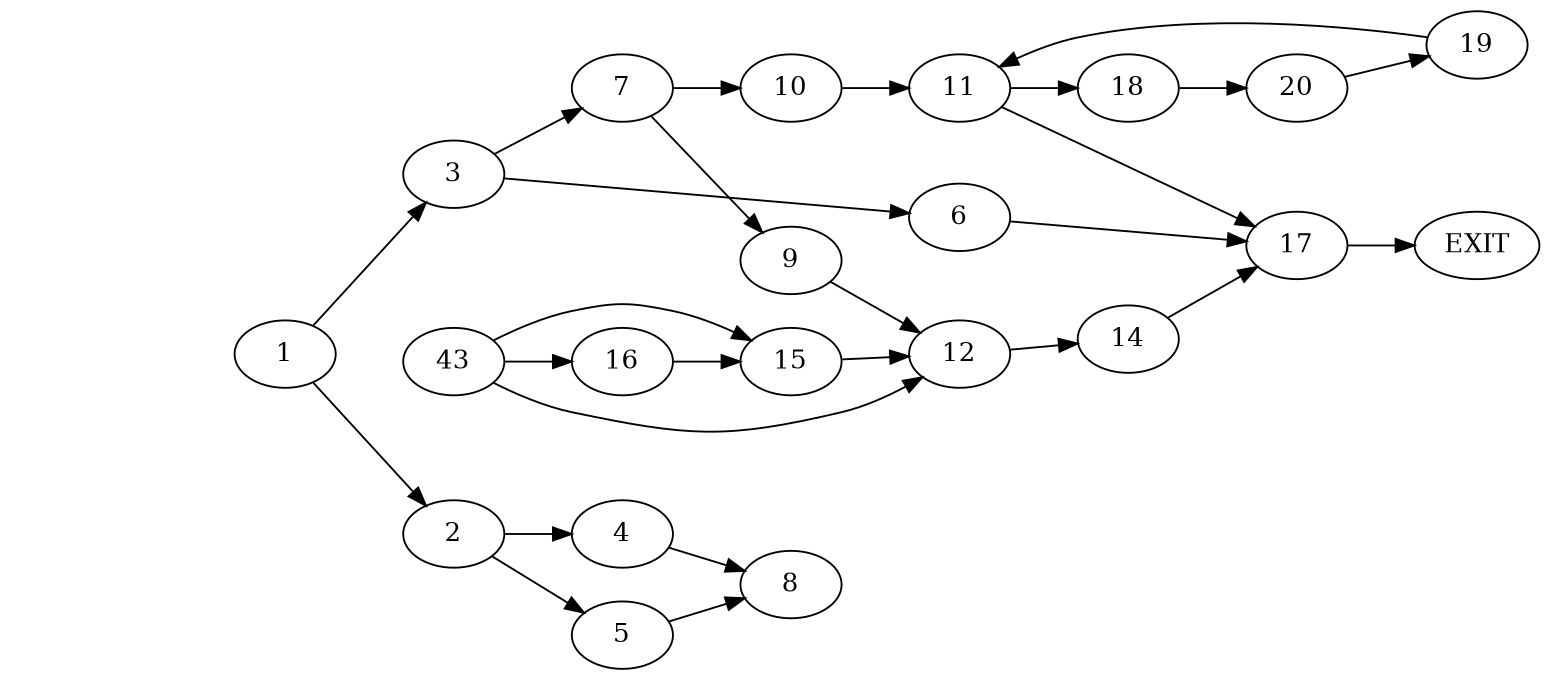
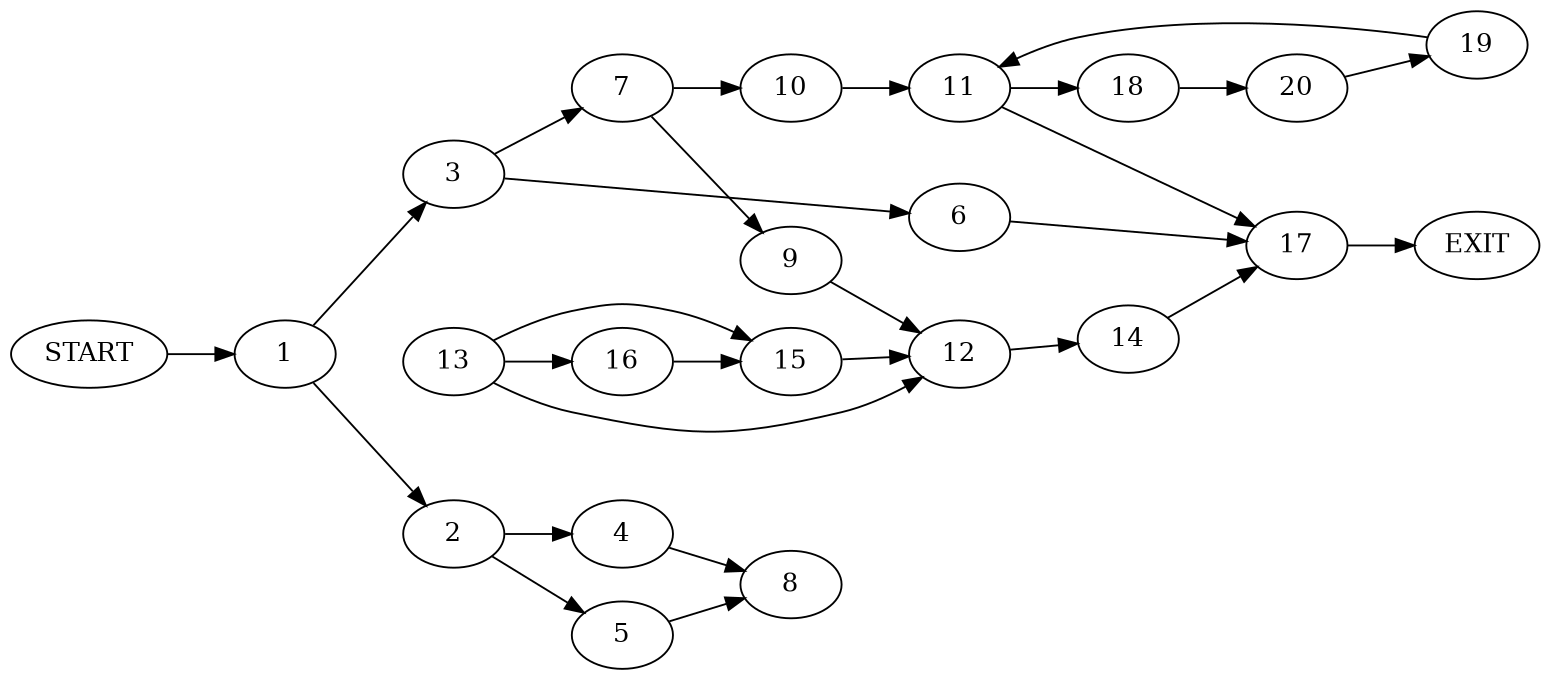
none -> (89, 354)
(454, 362) -> (454, 362)
